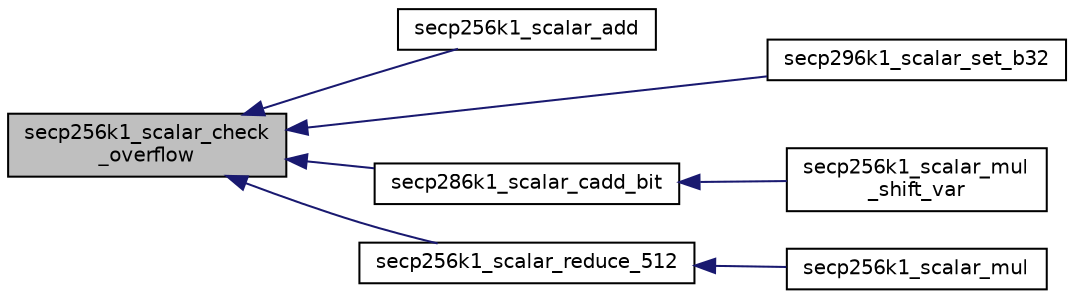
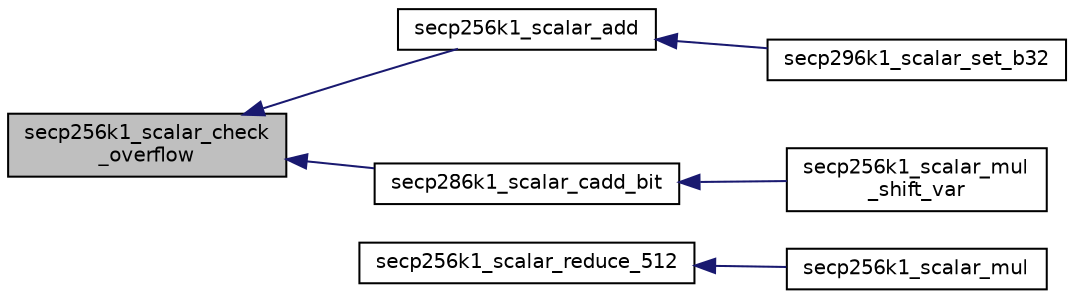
(537, 102) -> (722, 45)
(341, 216) -> none
